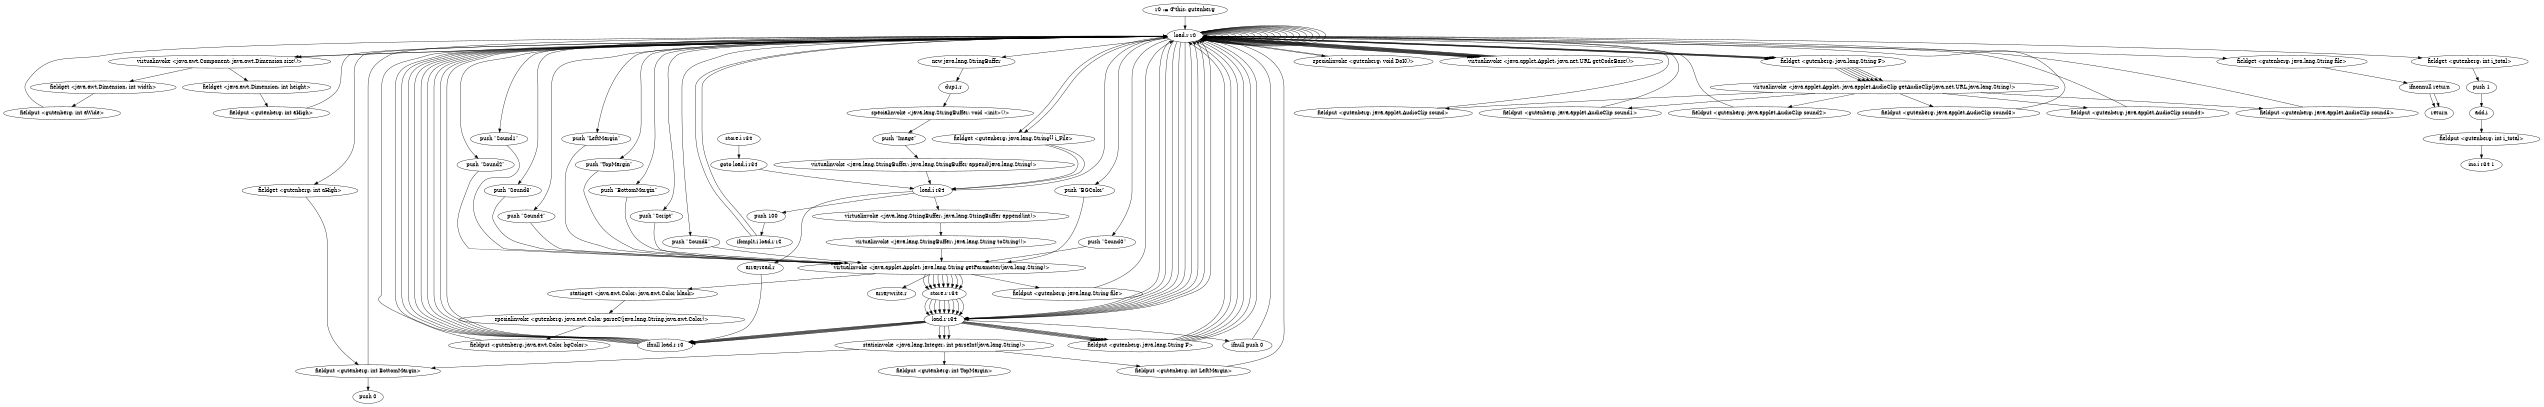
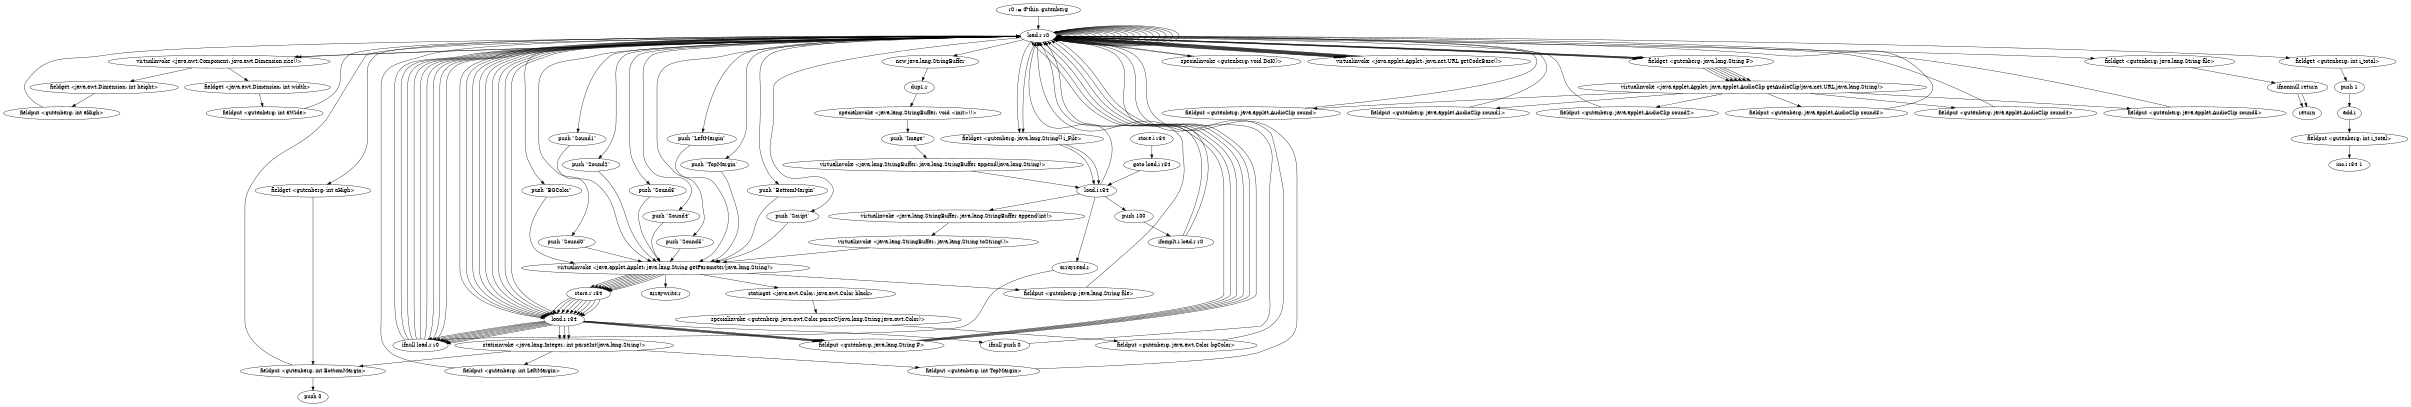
none -> (1297, 225)
